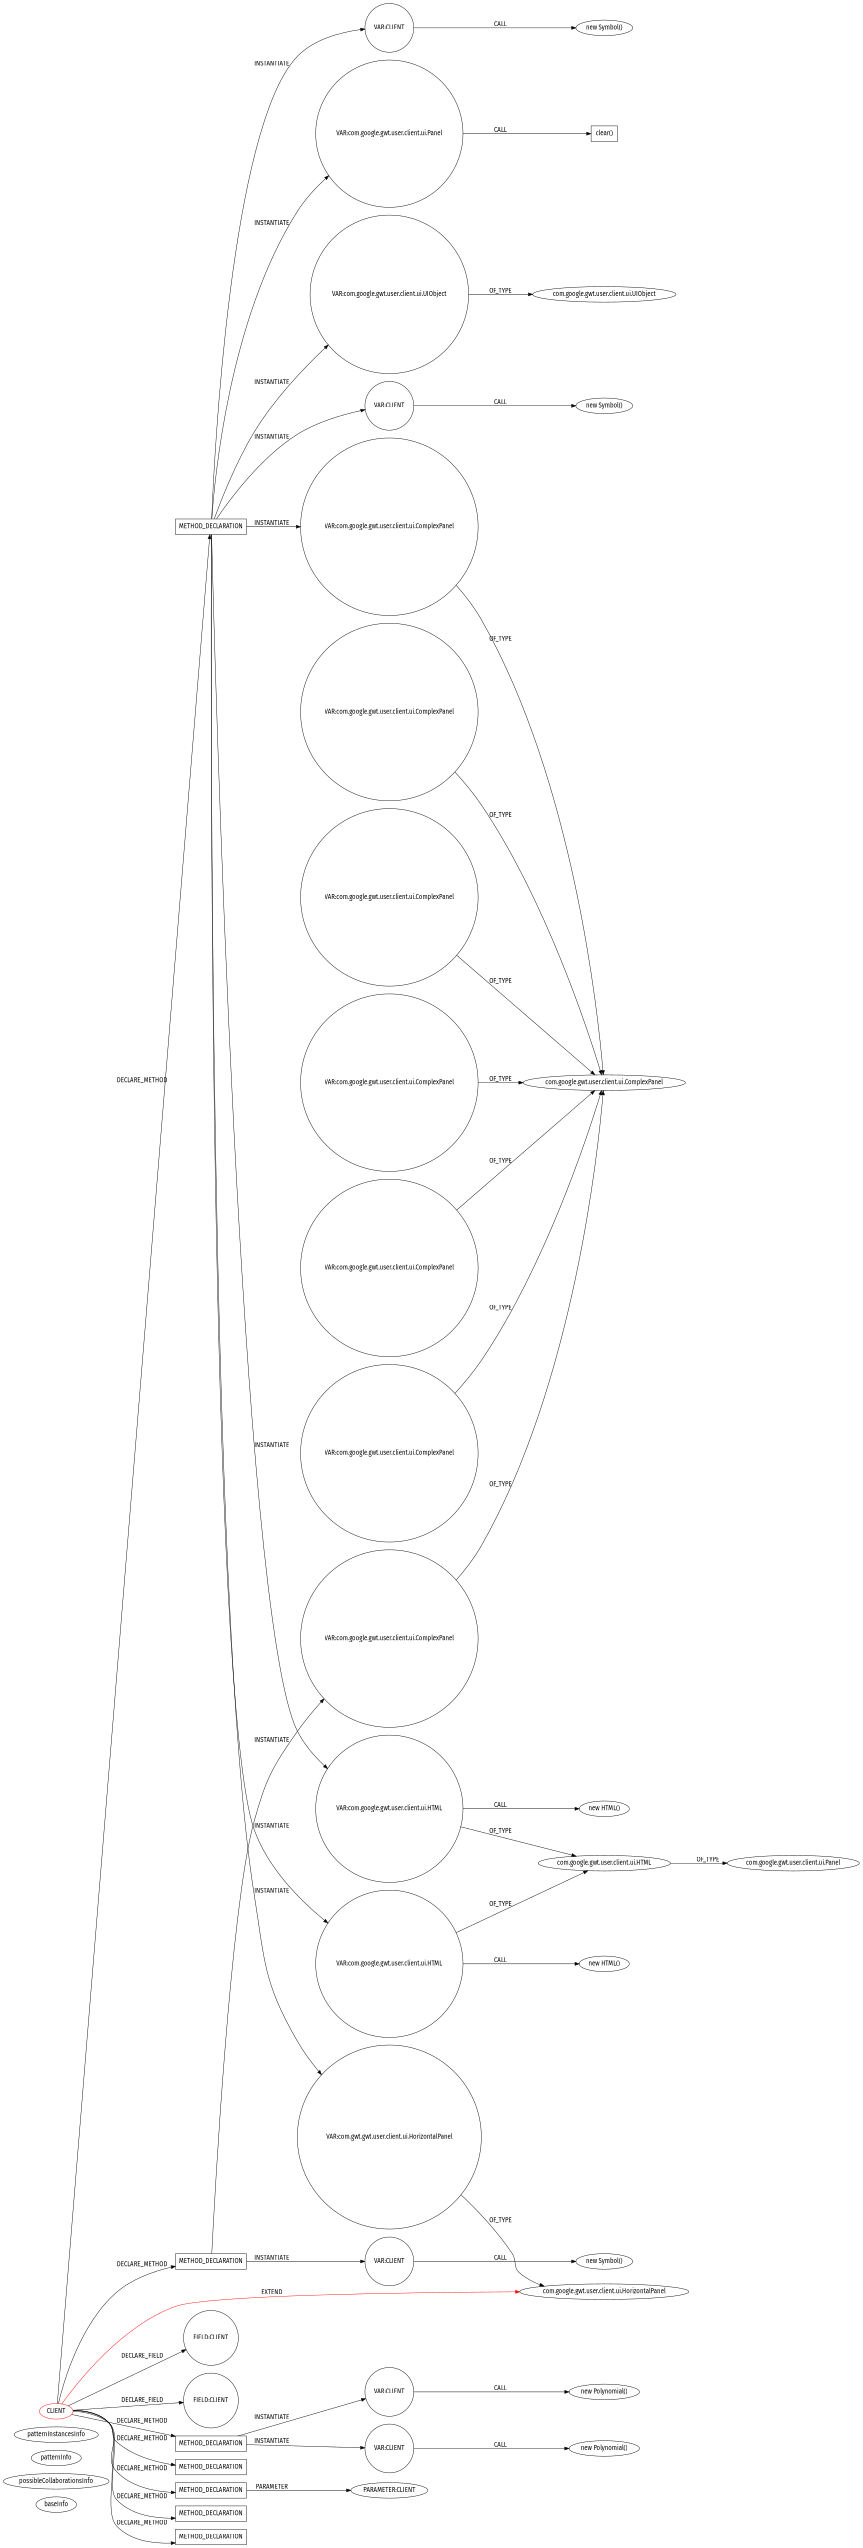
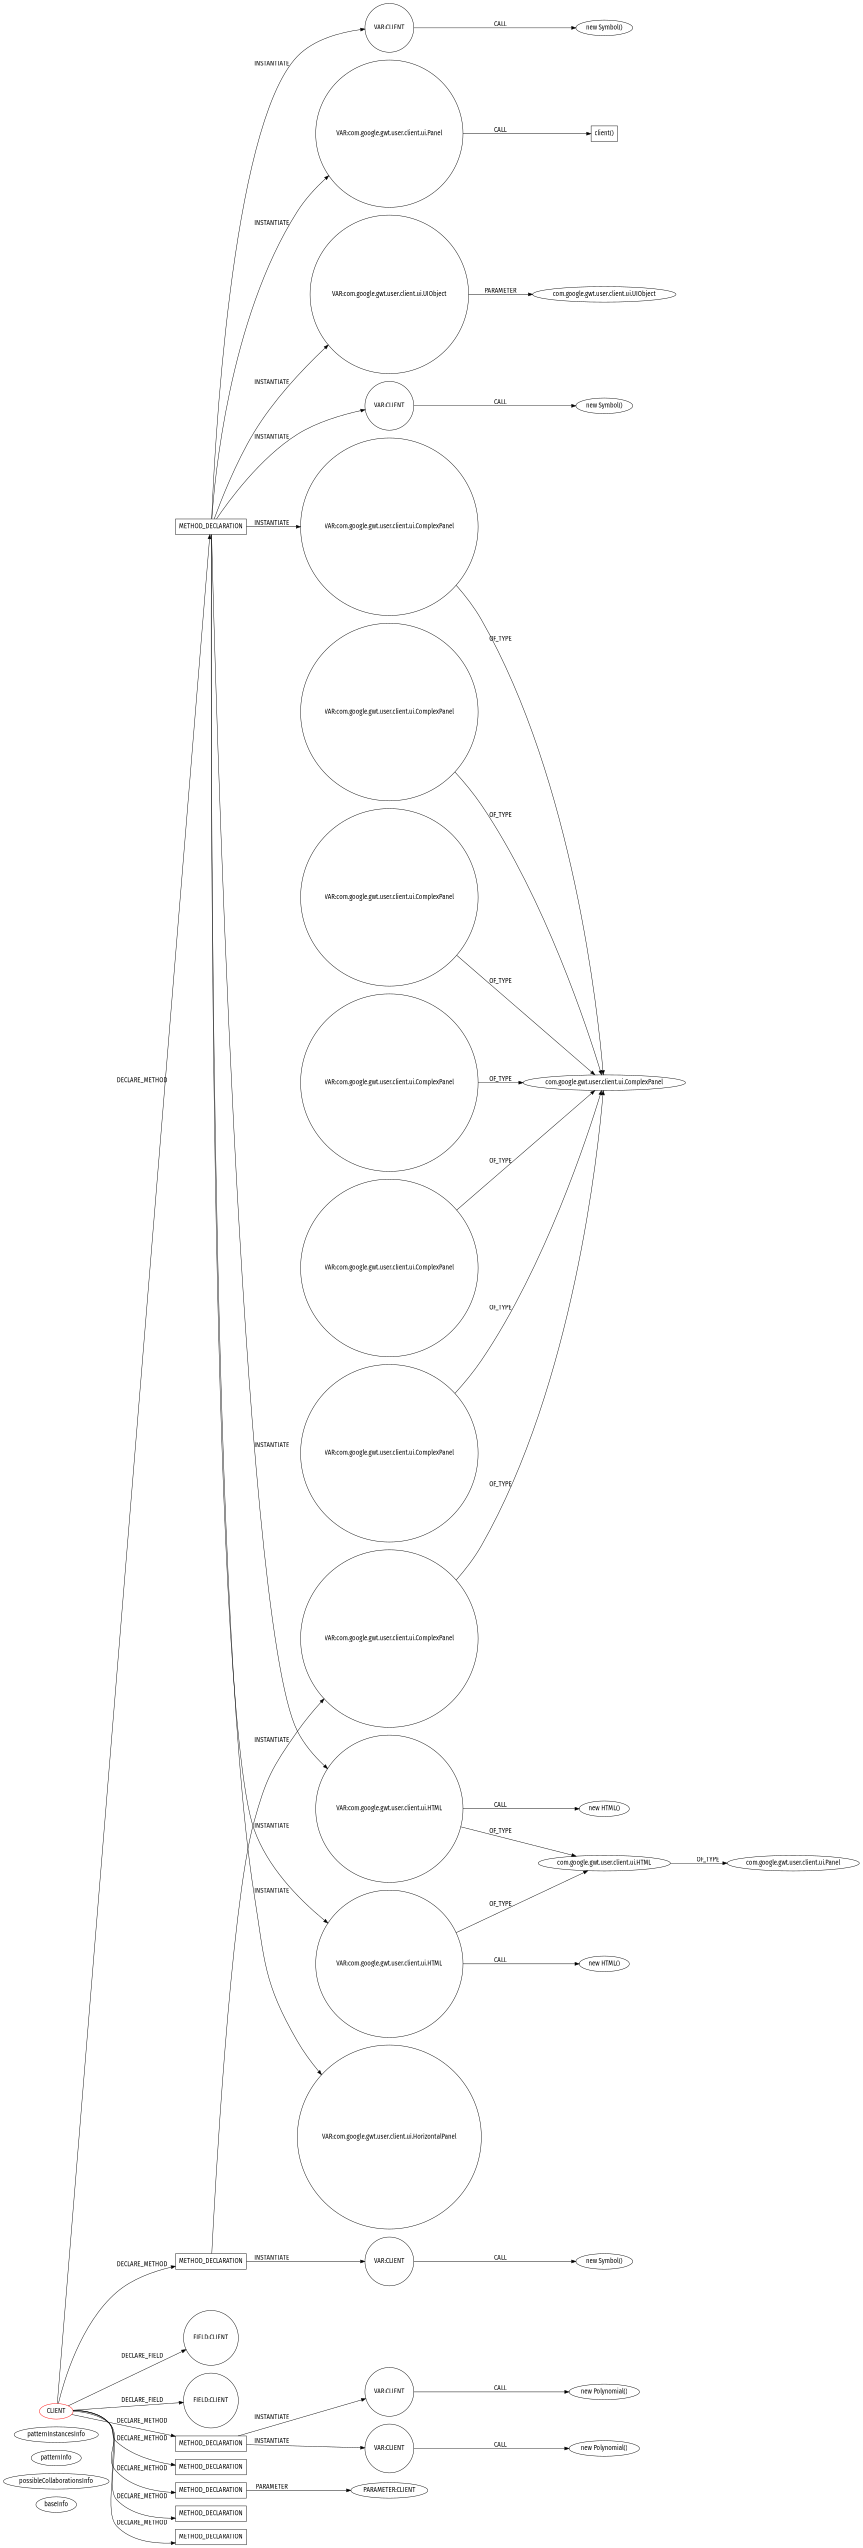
(604, 134) -> (604, 134)
(501, 291) -> (501, 291)
(389, 2137) -> (389, 2137)
(604, 2292) -> none
